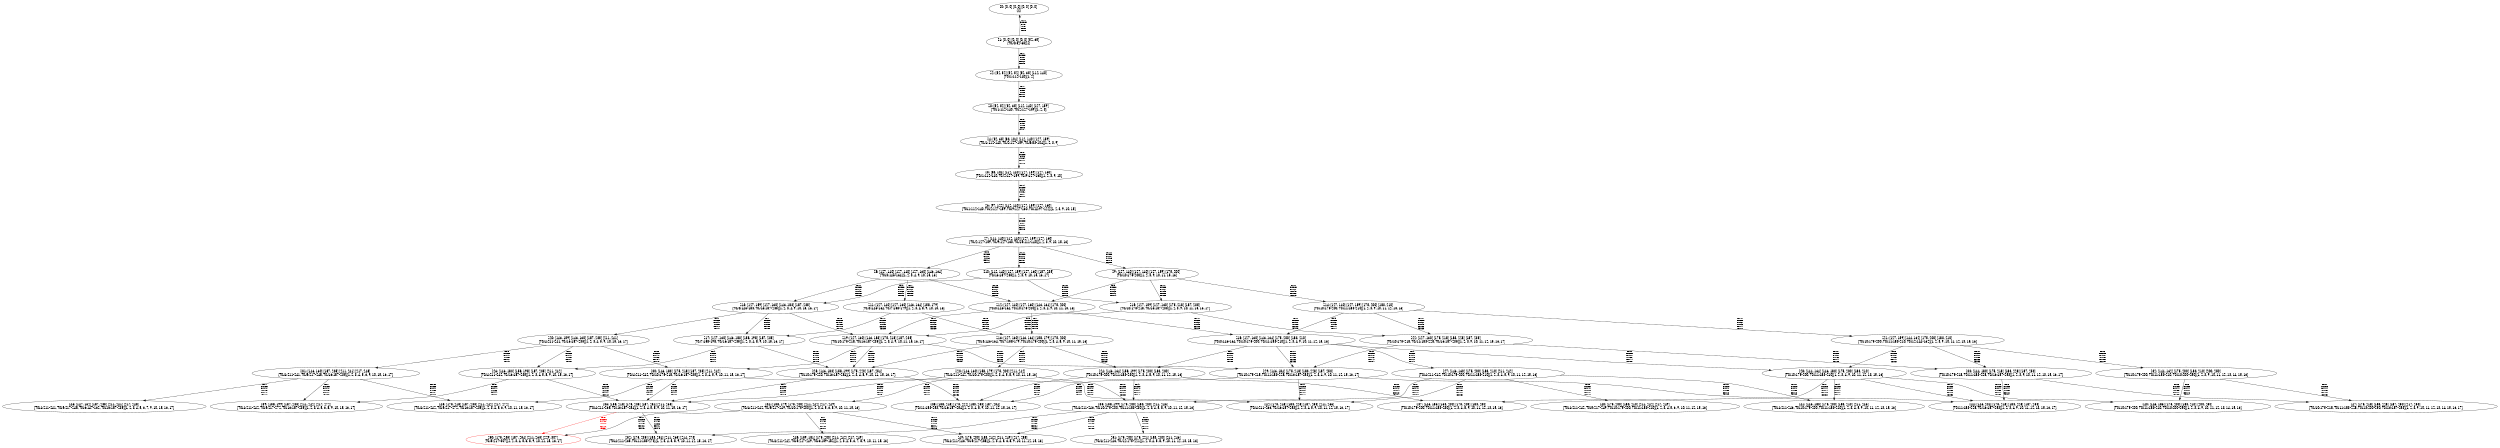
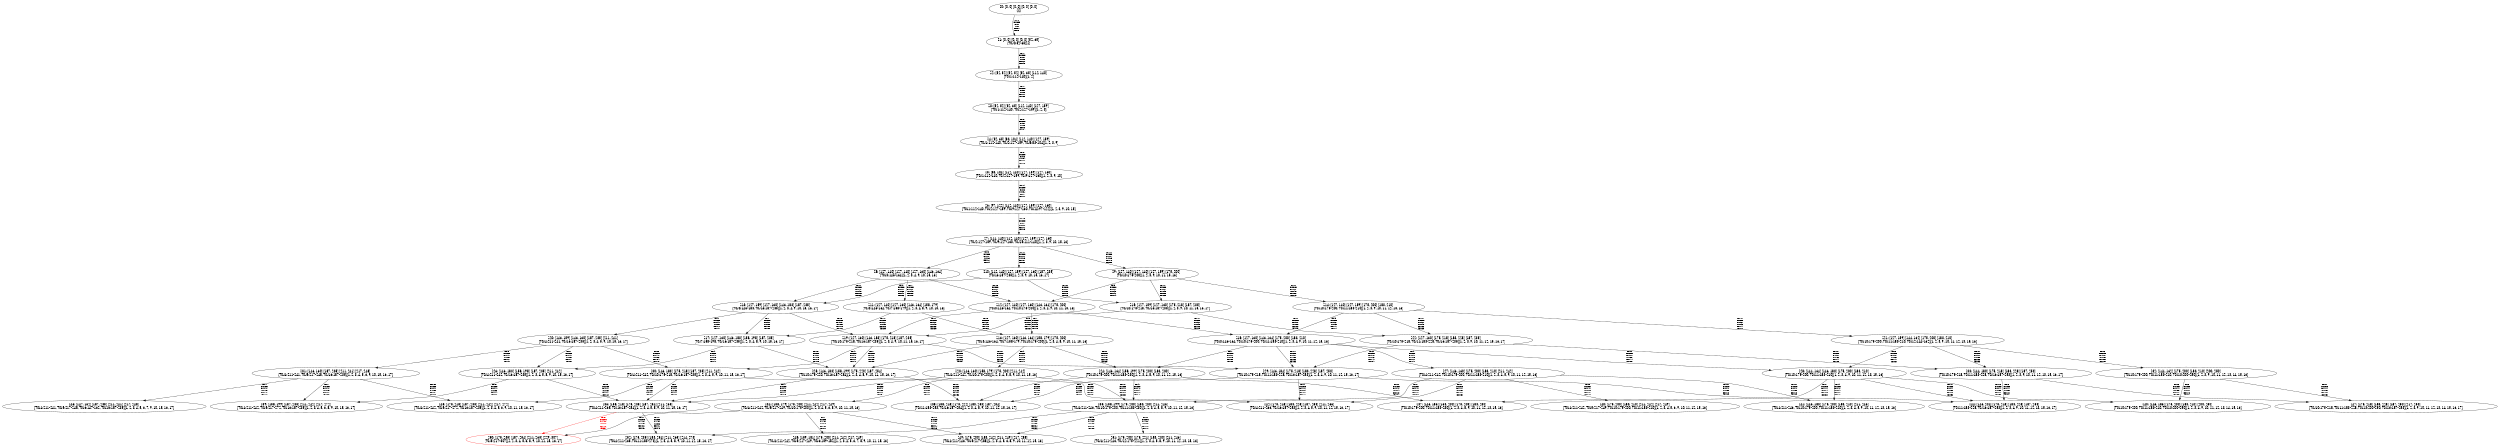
(1020, 27) -> (1012, 24)
